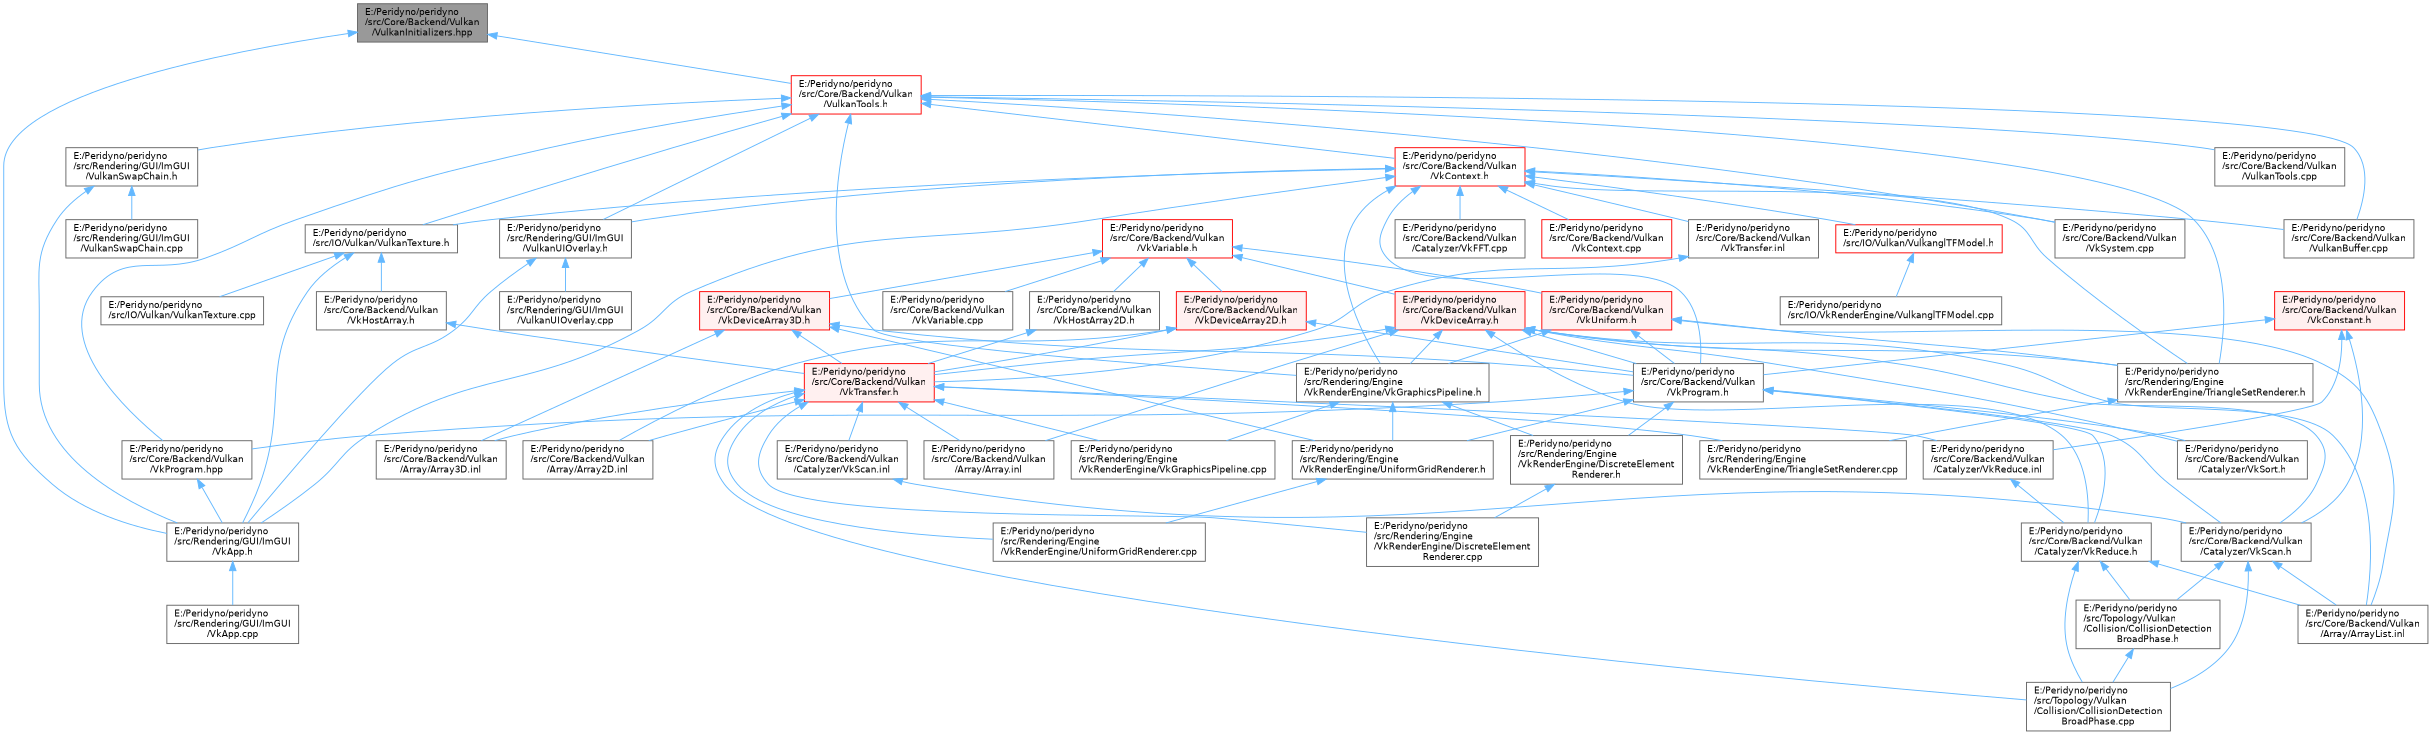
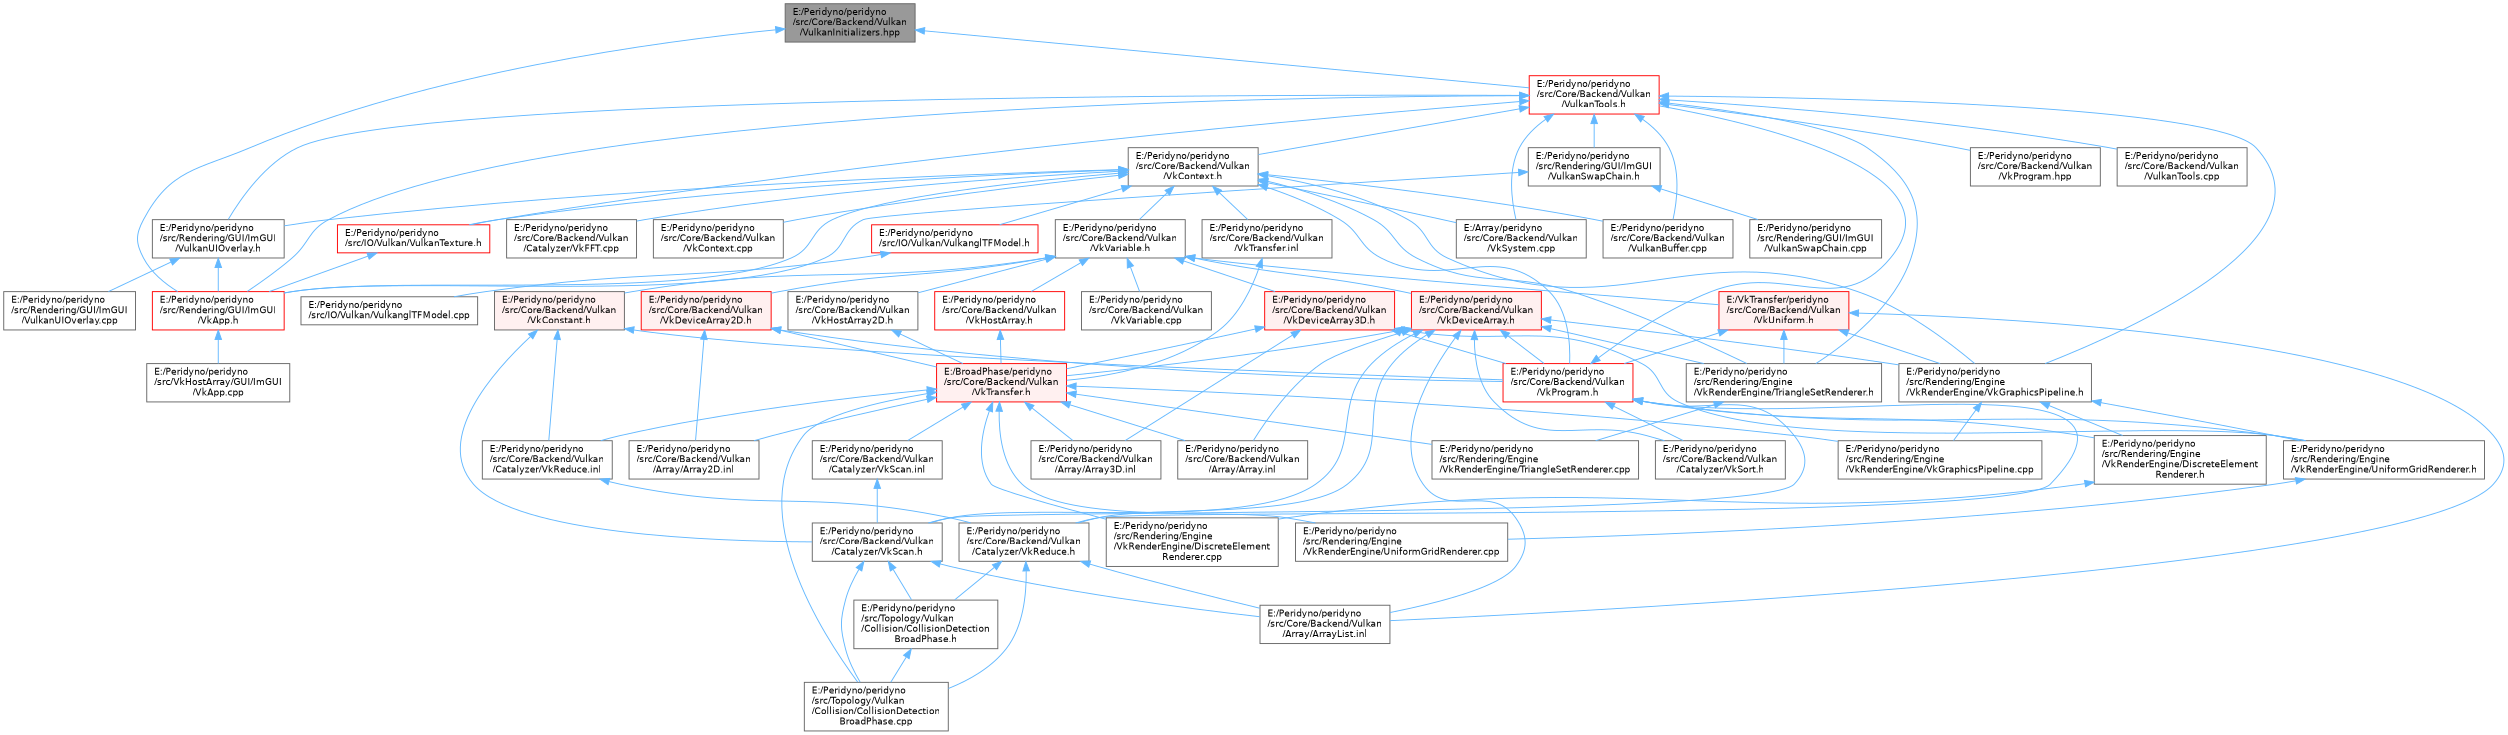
(1460, 167) -> (1193, 167)
none -> (1153, 206)
(381, 239) -> (414, 239)
(1167, 239) -> (1120, 239)
(1607, 239) -> (718, 239)
(2120, 239) -> (1521, 239)
none -> (835, 275)
(381, 277) -> (1056, 277)
(182, 311) -> none
(381, 311) -> (1000, 311)
(1607, 311) -> (1784, 311)
(1891, 311) -> (389, 311)
(2340, 311) -> (559, 311)
(869, 383) -> (1002, 383)
(1698, 383) -> (1568, 383)
(938, 415) -> (1891, 257)
(212, 505) -> (864, 120)
(233, 542) -> (218, 311)
(233, 624) -> (218, 383)
